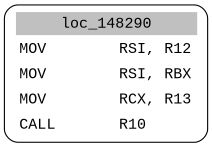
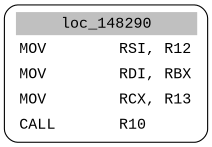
(105, 74) -> (105, 74)
